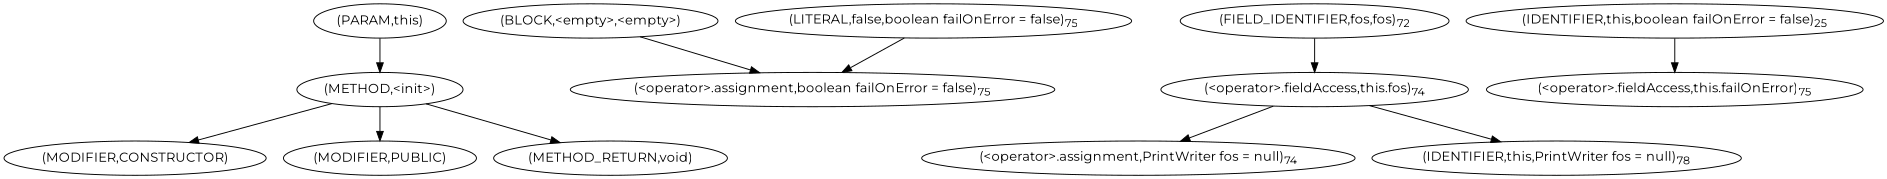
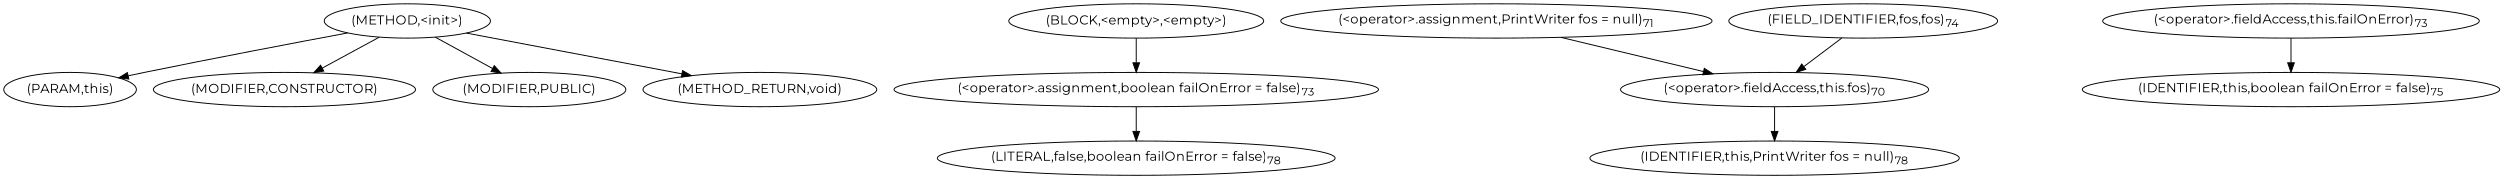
(1072, 20) -> (1274, 157)
(1404, 20) -> (1952, 20)
(1821, 20) -> (2437, 88)
(380, 51) -> (238, 54)
(1675, 51) -> (2291, 51)
(877, 53) -> (1136, 119)
(984, 88) -> (1308, 88)
(1418, 88) -> (1878, 88)
(1805, 88) -> (2422, 20)
(1231, 122) -> (1632, 54)
(1291, 157) -> (1649, 20)
